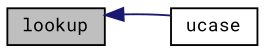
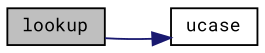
(147, 14) -> (129, 39)
